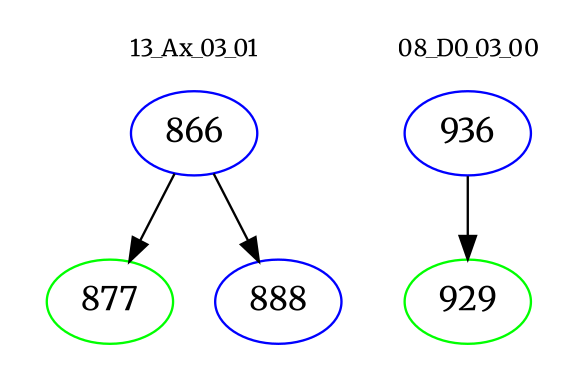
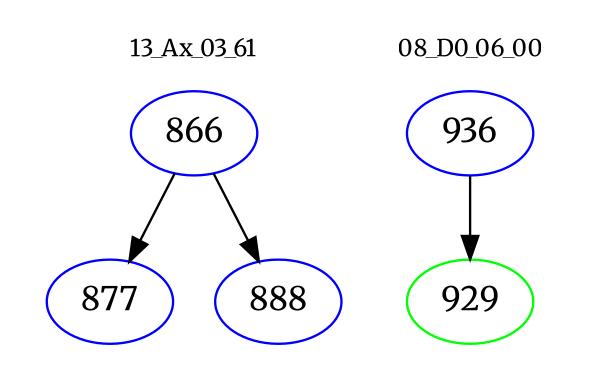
(194, 50) -> (194, 50)
(469, 50) -> (471, 50)
(110, 302) -> (110, 302)
